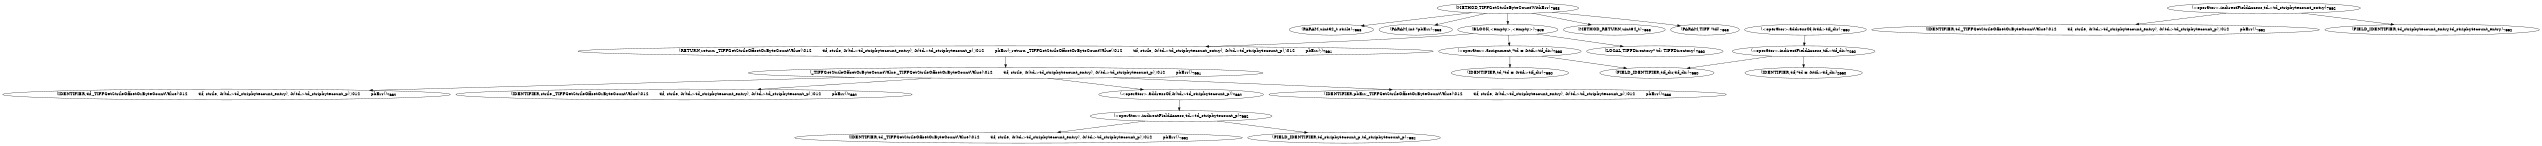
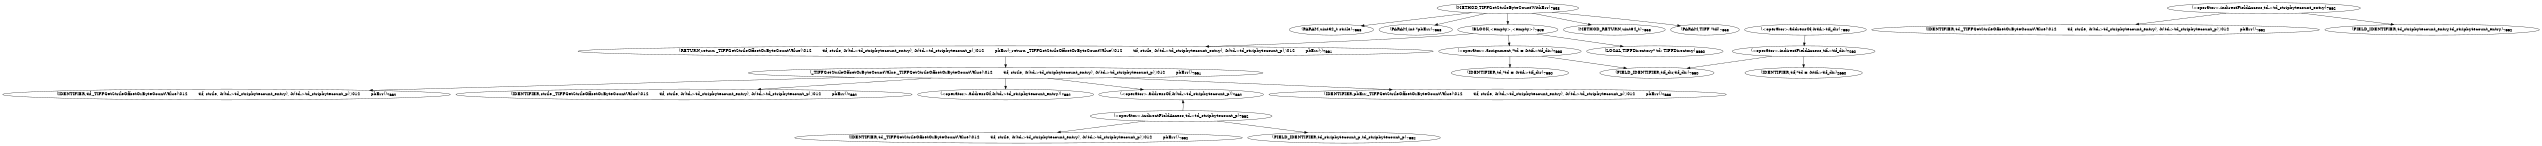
(1700, 51) -> (1700, 51)
none -> (1006, 95)
(1179, 104) -> (1183, 107)
